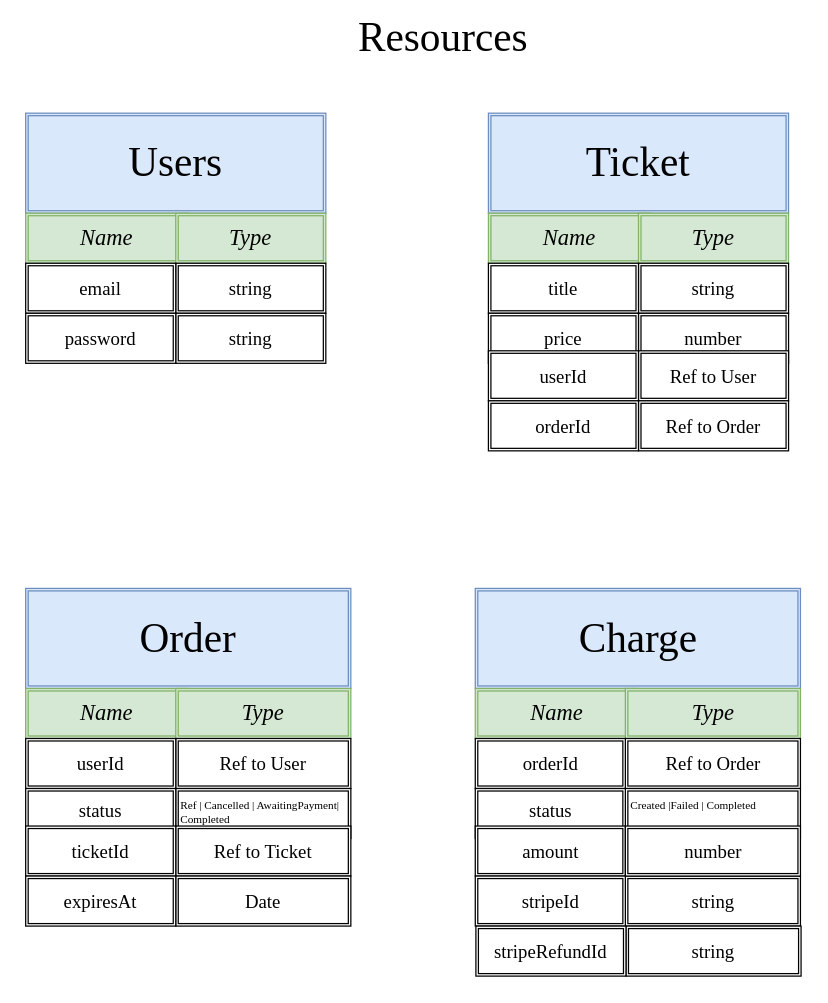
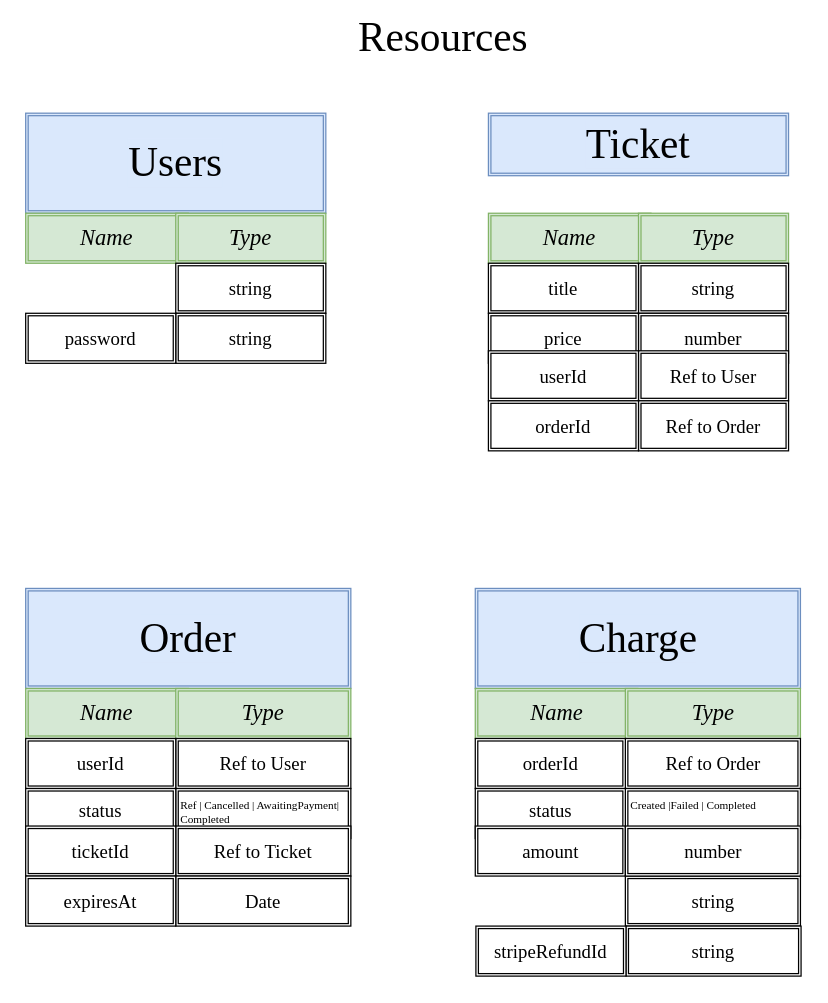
(638, 163) -> (638, 144)
(101, 288) -> none
(550, 901) -> none
